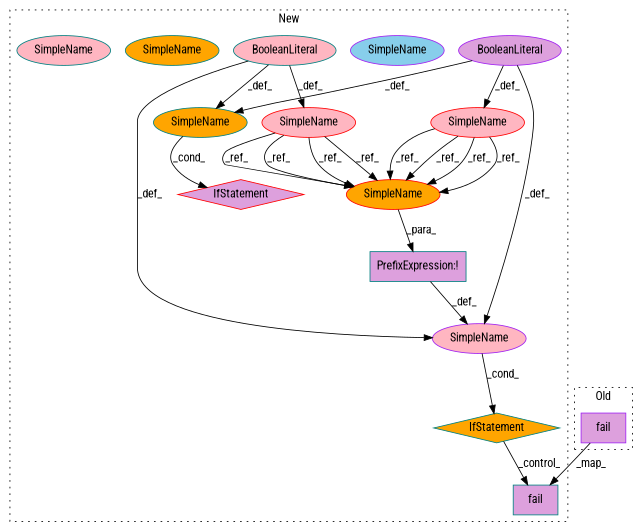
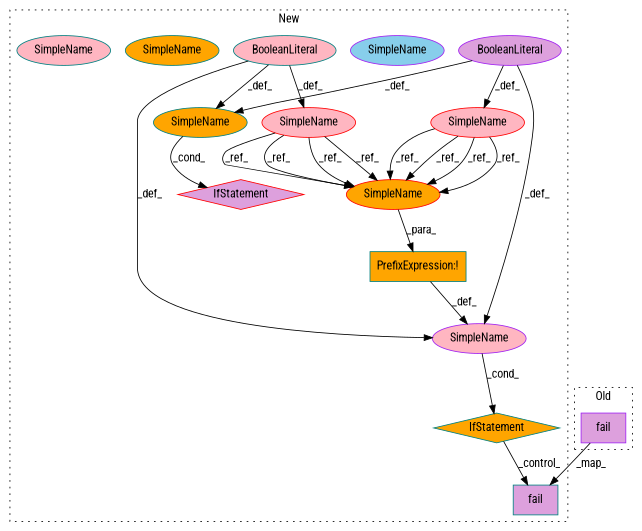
(418, 267) -> (418, 267)
